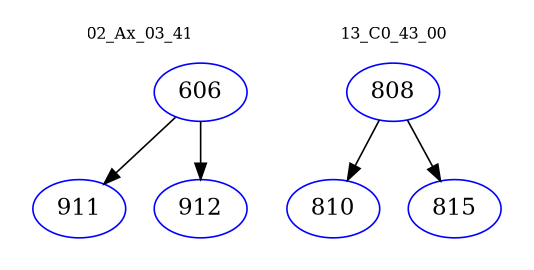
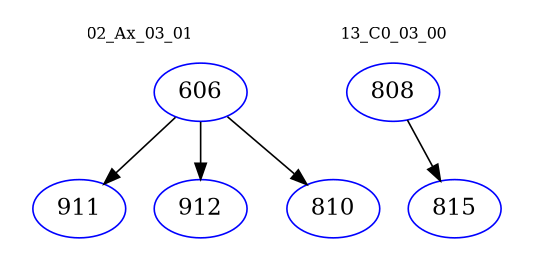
(140, 35) -> (140, 35)
(394, 35) -> (394, 35)
(367, 143) -> (249, 135)
